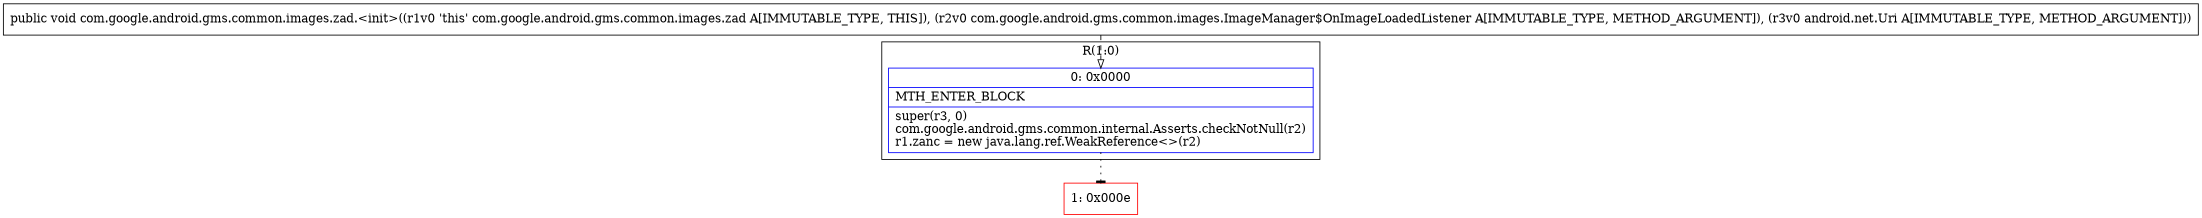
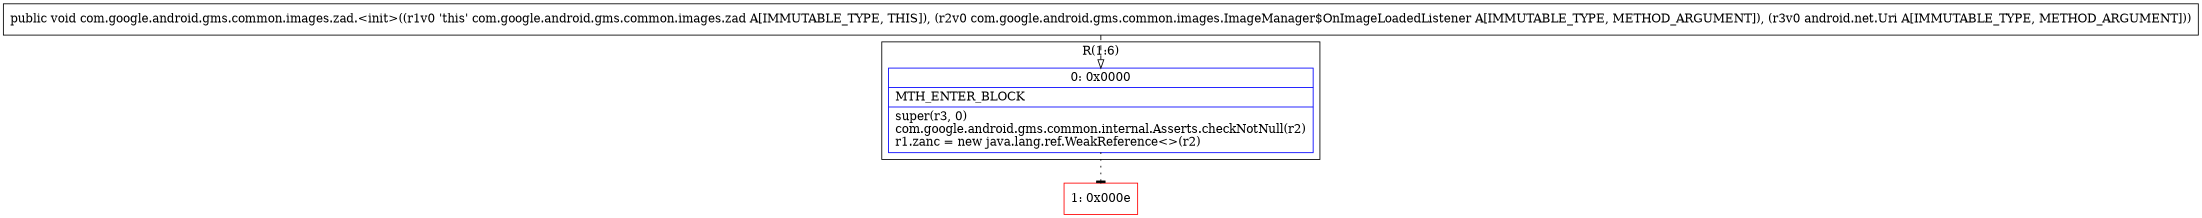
(1101, 52) -> (1101, 52)
